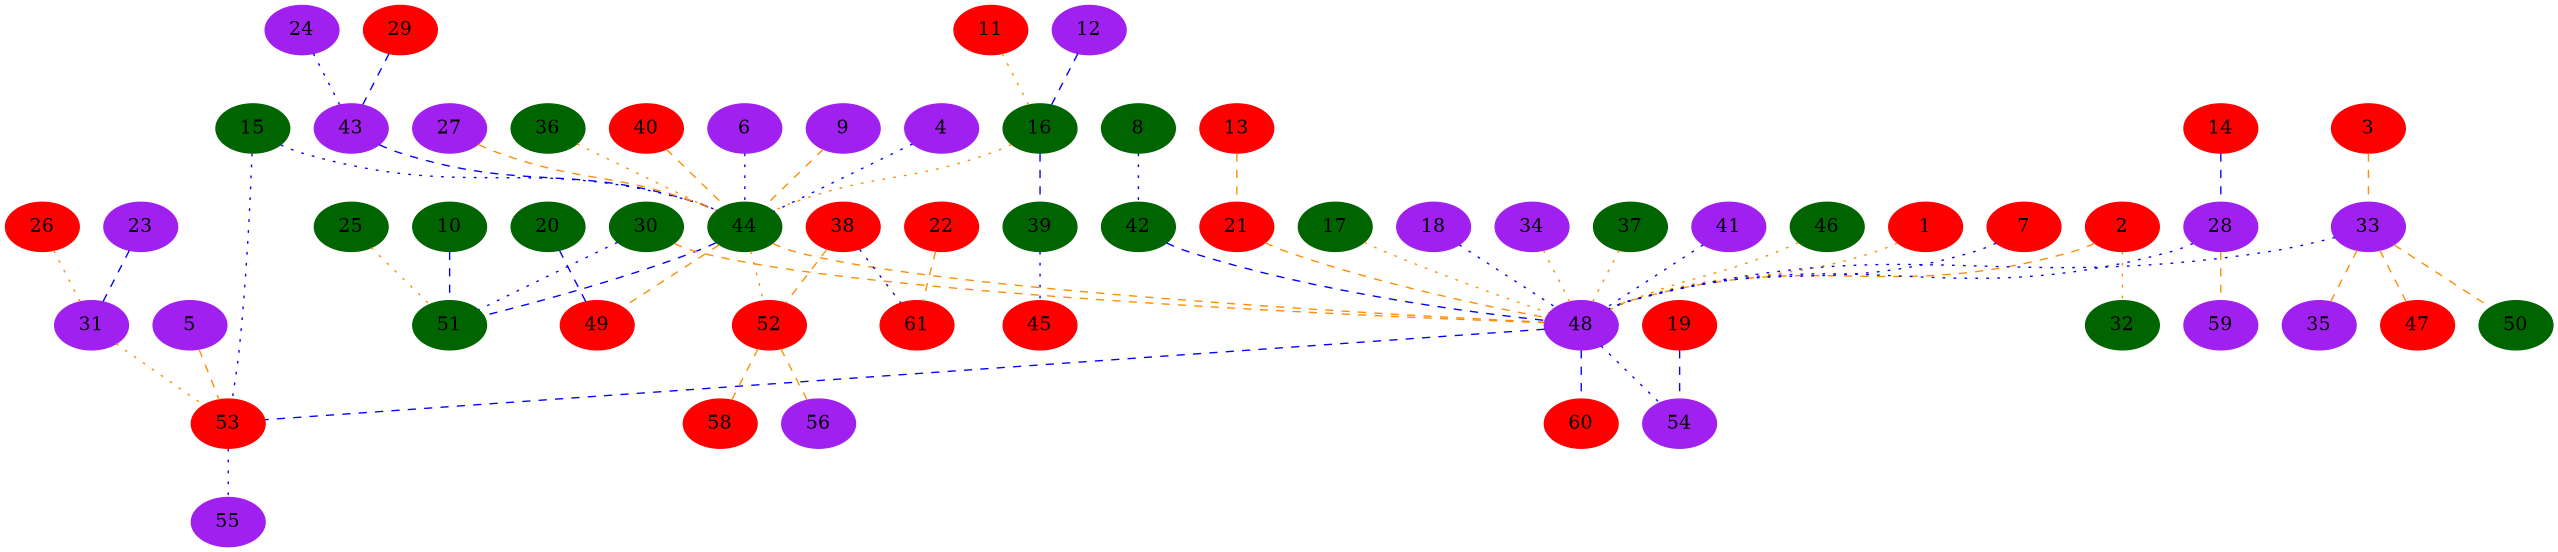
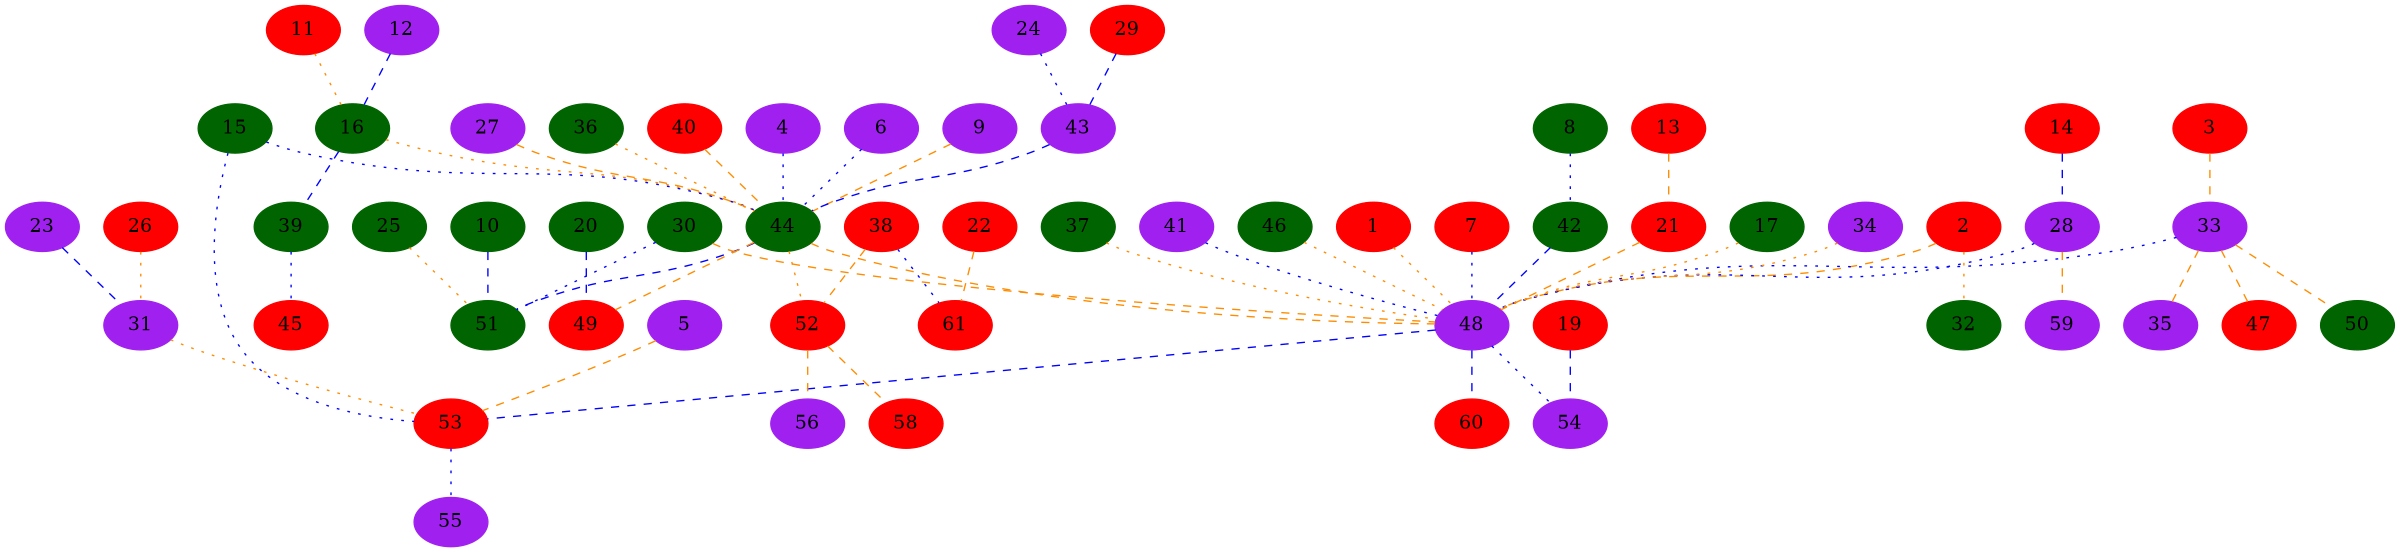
(1434, 227) -> none
